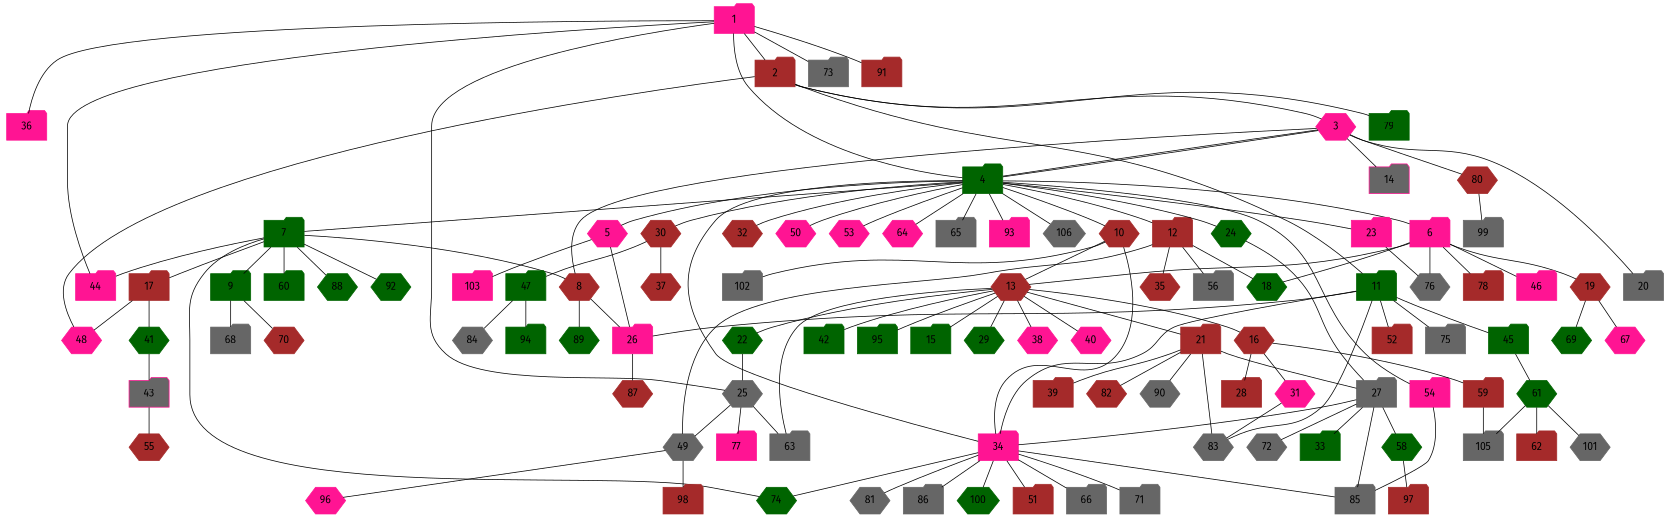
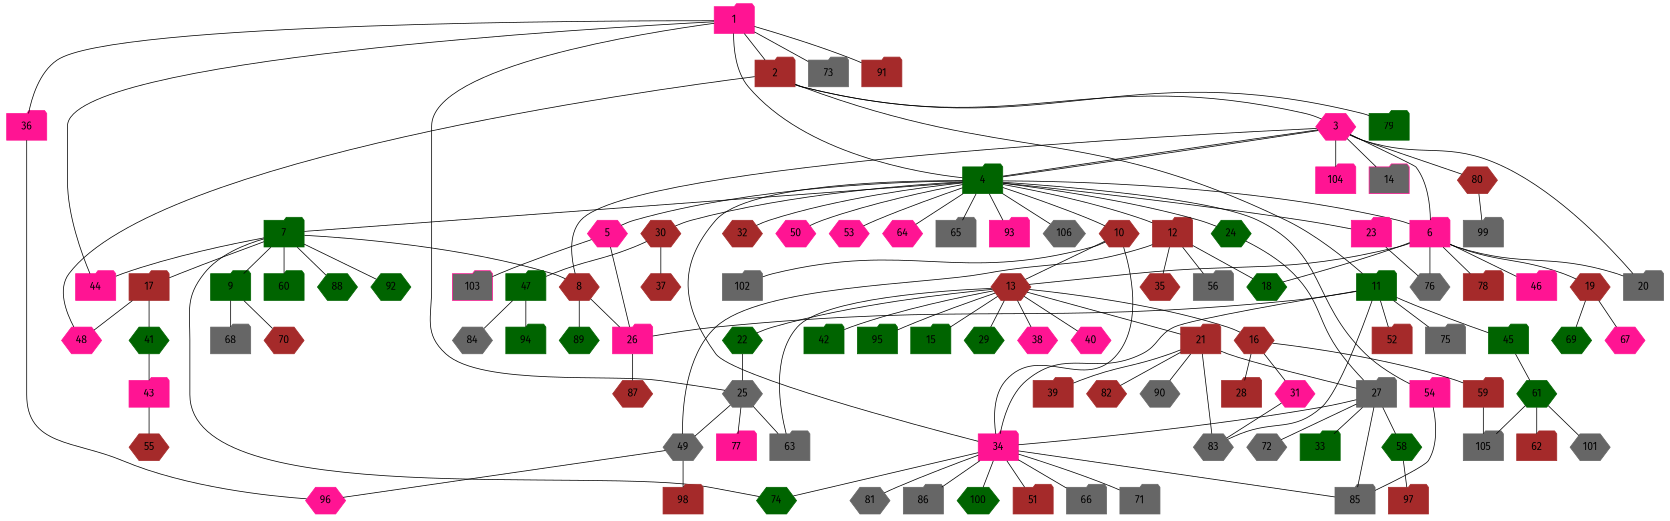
none -> (1408, 163)
none -> (1336, 180)
none -> (1537, 260)
(472, 287) -> (472, 287)
(149, 394) -> (149, 394)
none -> (35, 424)
